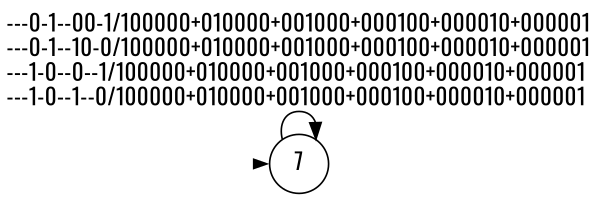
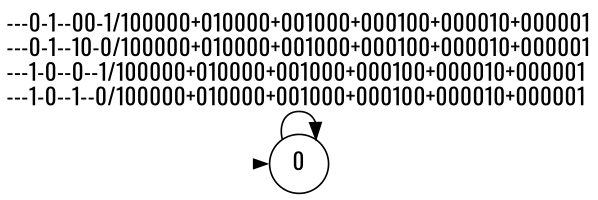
(299, 164) -> (299, 164)
